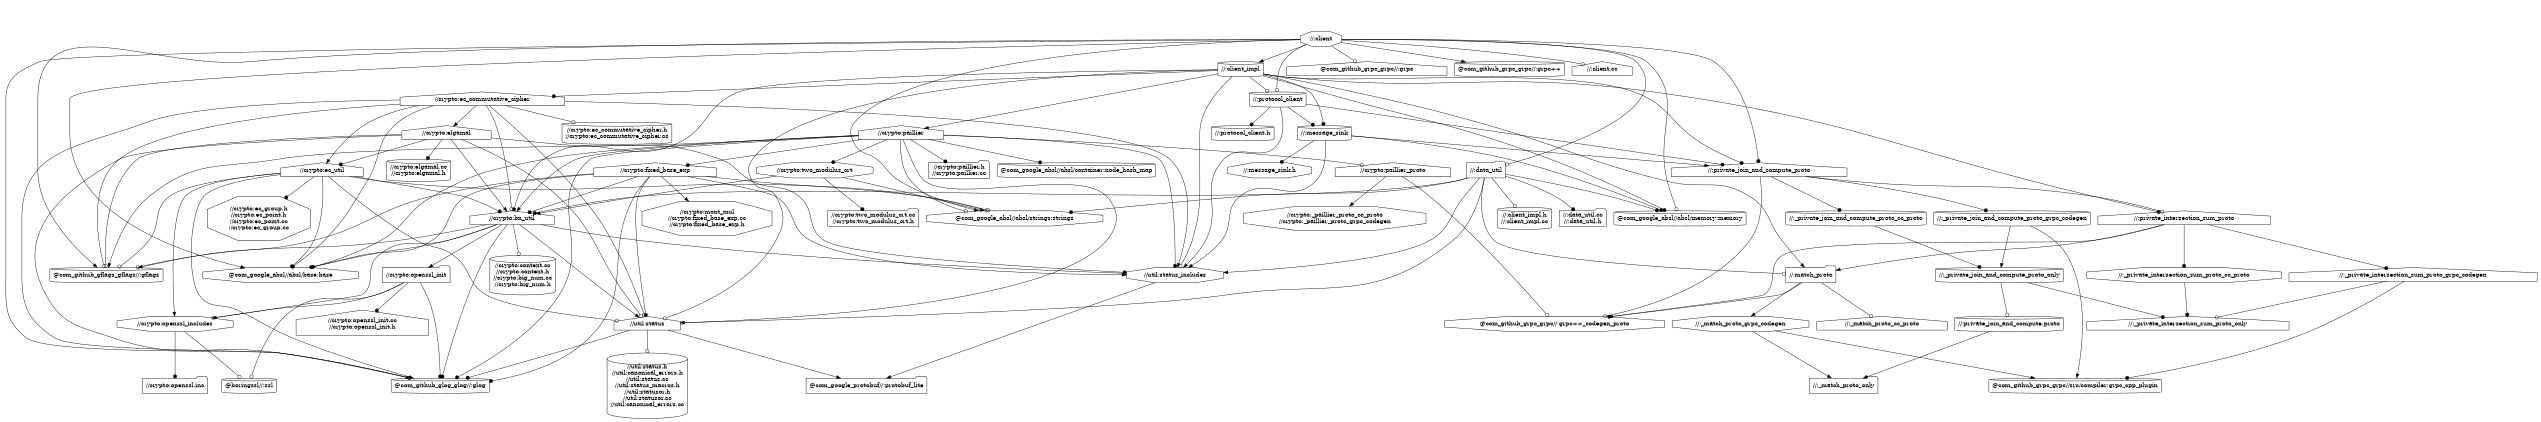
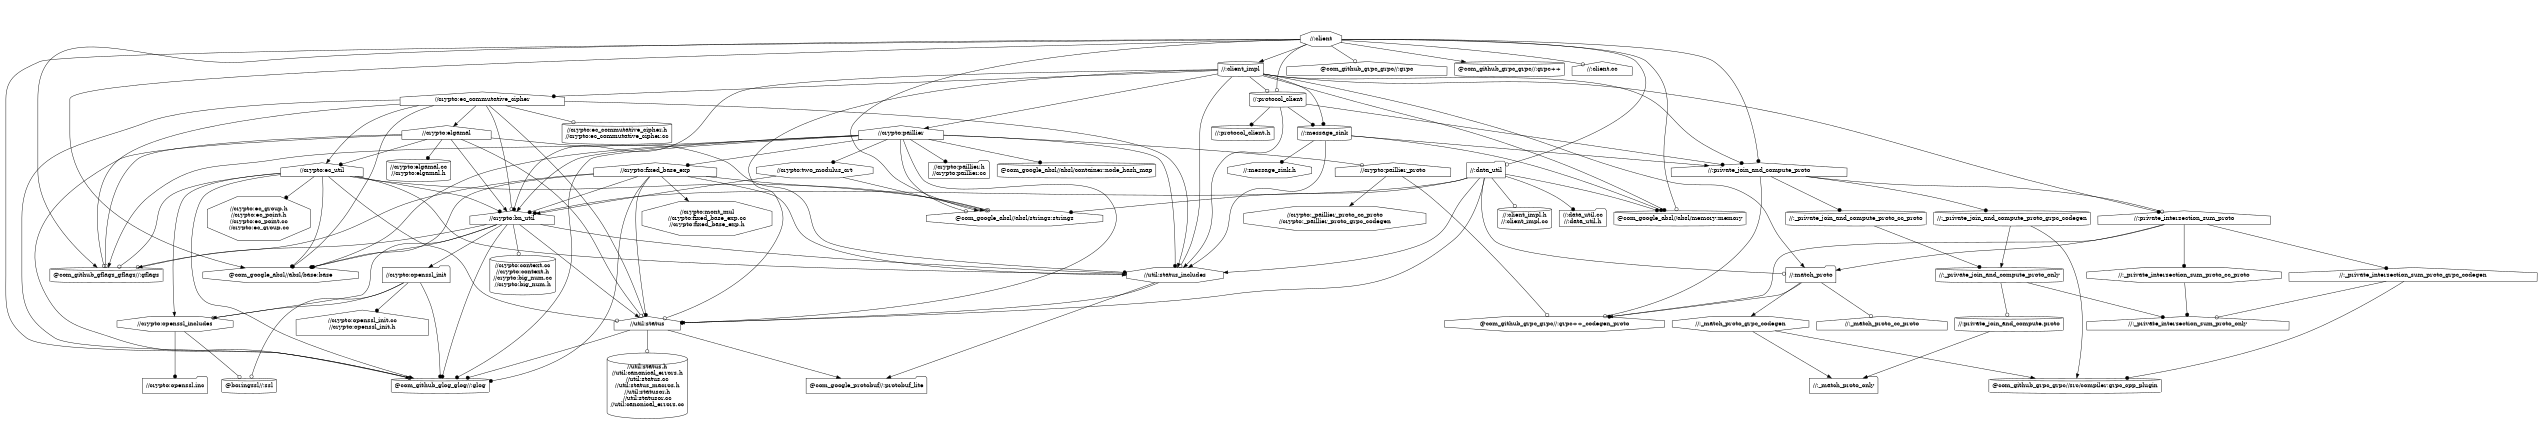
(873, 218) -> none
none -> (729, 264)
none -> (982, 310)
